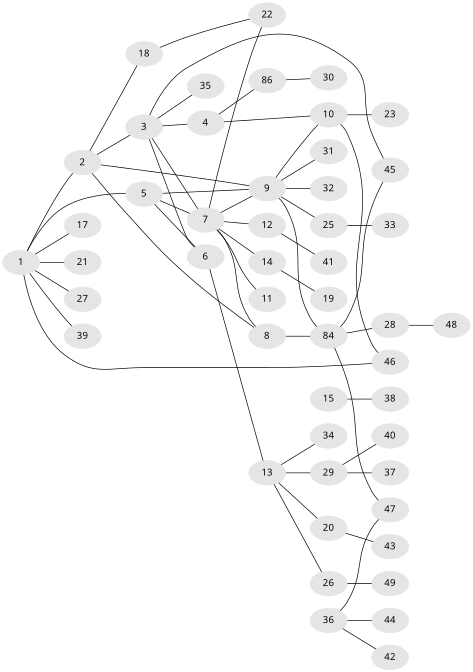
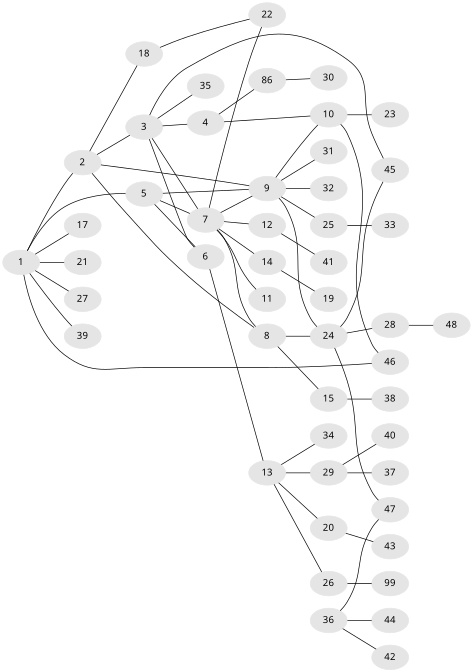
(329, 336) -> (329, 336)
none -> (302, 372)
(390, 584) -> (390, 584)
